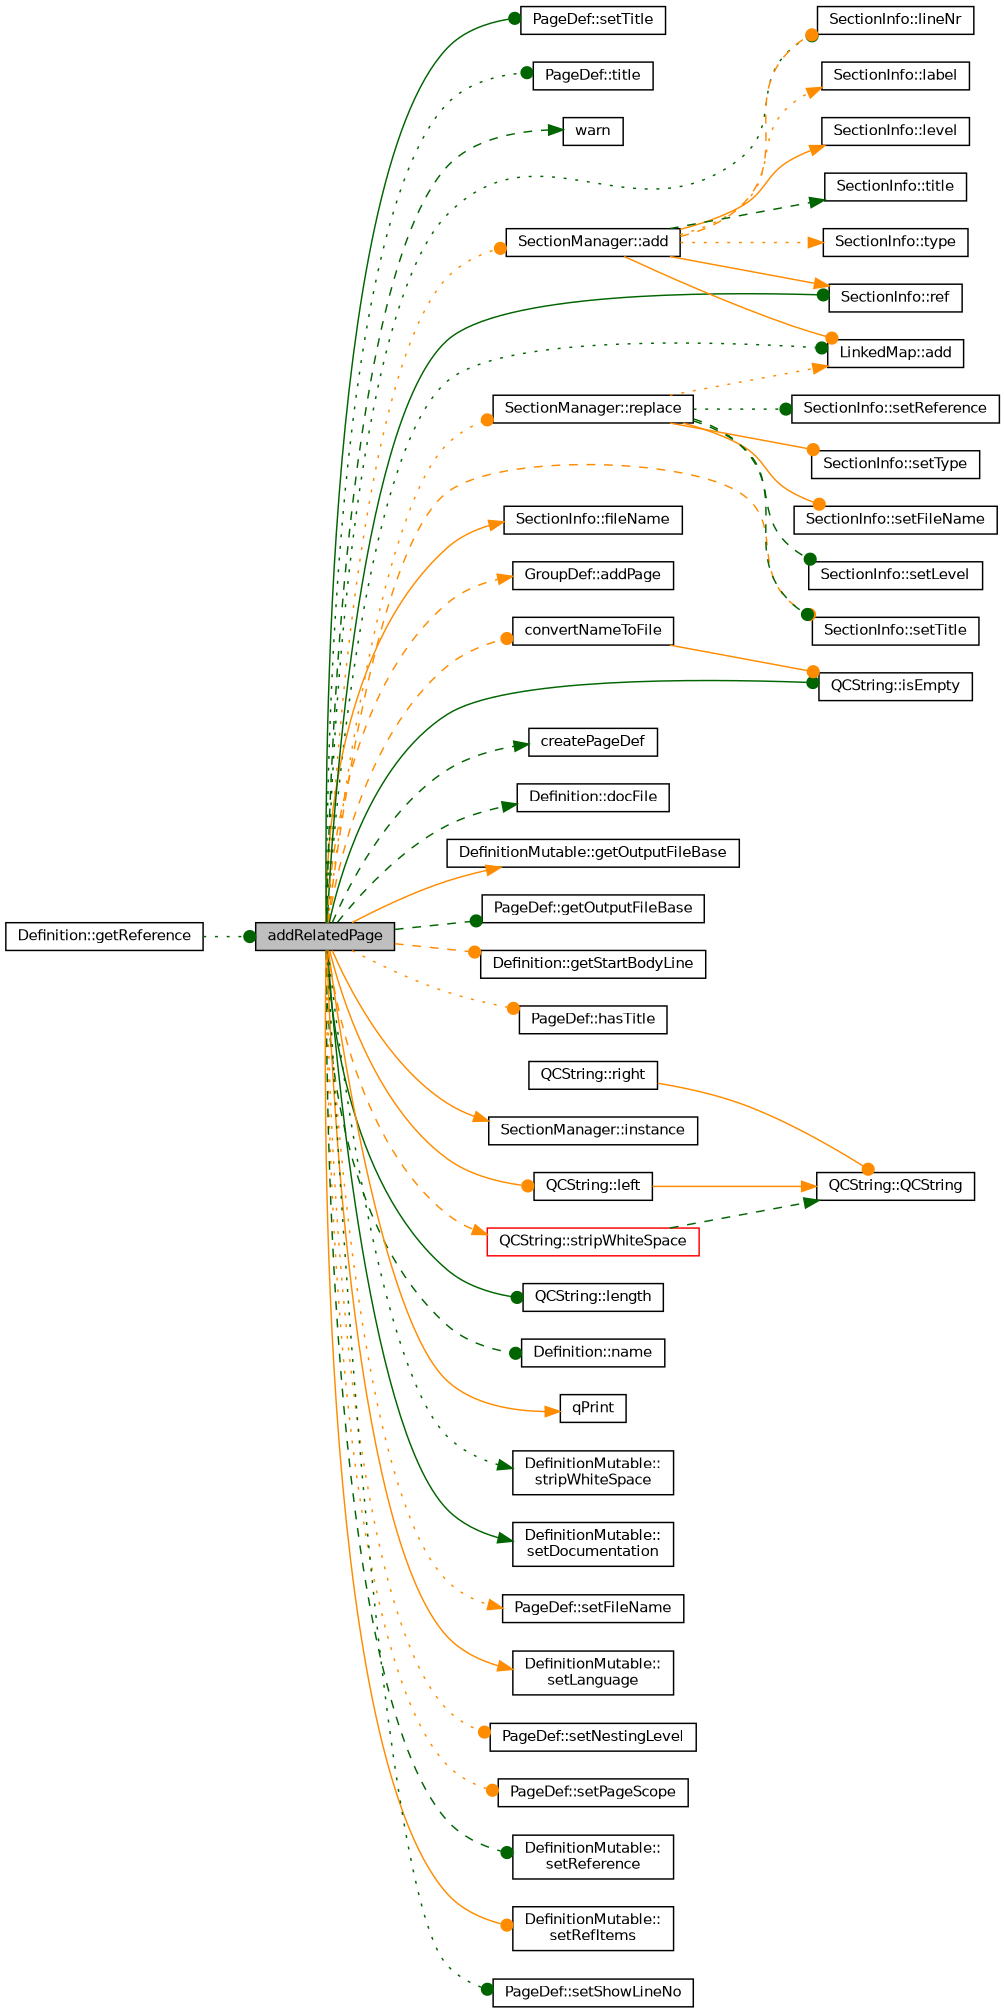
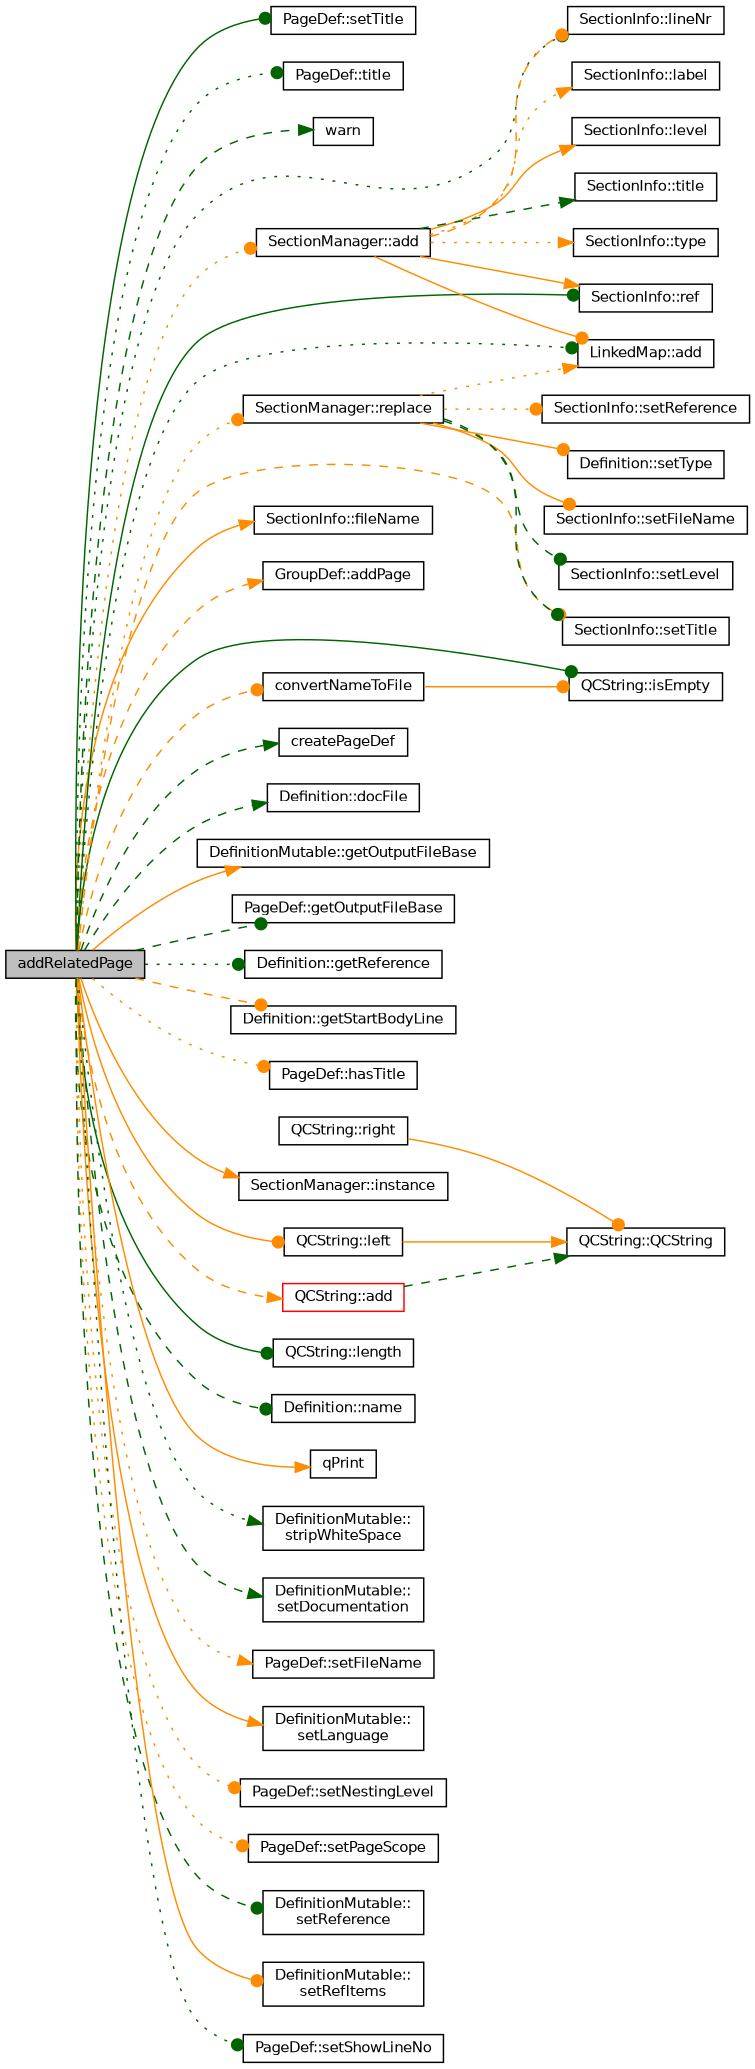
(737, 409) -> (487, 409)
(896, 465) -> (646, 465)
(224, 937) -> (189, 964)
(593, 1242) -> (343, 1297)
(366, 1266) -> (114, 1308)
